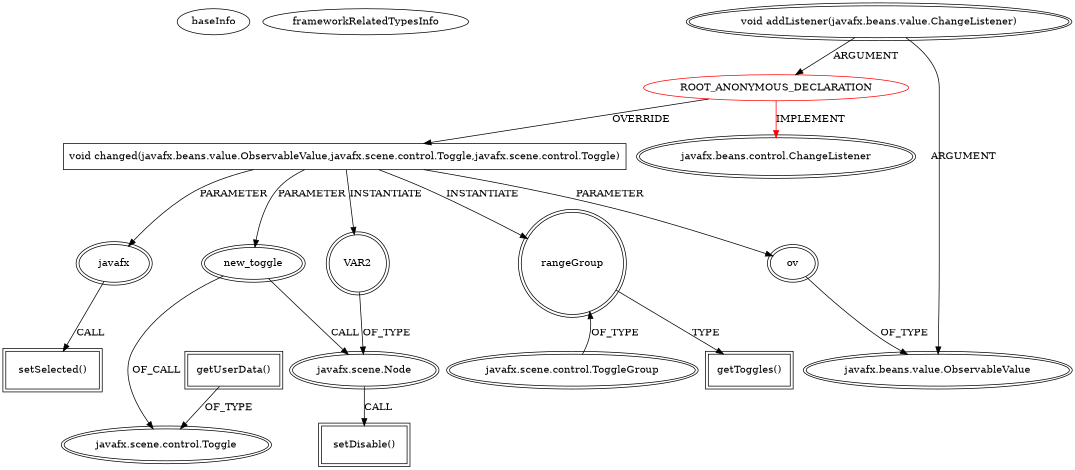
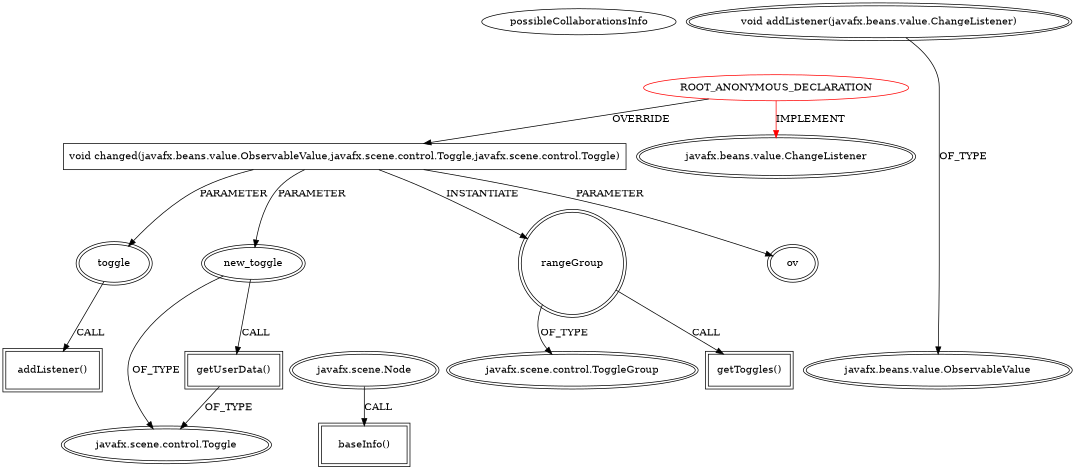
(214, 22) -> none
(366, 22) -> none
none -> (579, 22)
(828, 54) -> none
(776, 157) -> (776, 157)
(964, 157) -> (964, 157)
(114, 263) -> (114, 263)
(358, 263) -> none
(306, 314) -> (244, 313)
(851, 316) -> none
(706, 333) -> (706, 333)
(589, 337) -> (538, 328)
(53, 370) -> (53, 370)
(157, 370) -> (157, 370)
(364, 445) -> (364, 445)
